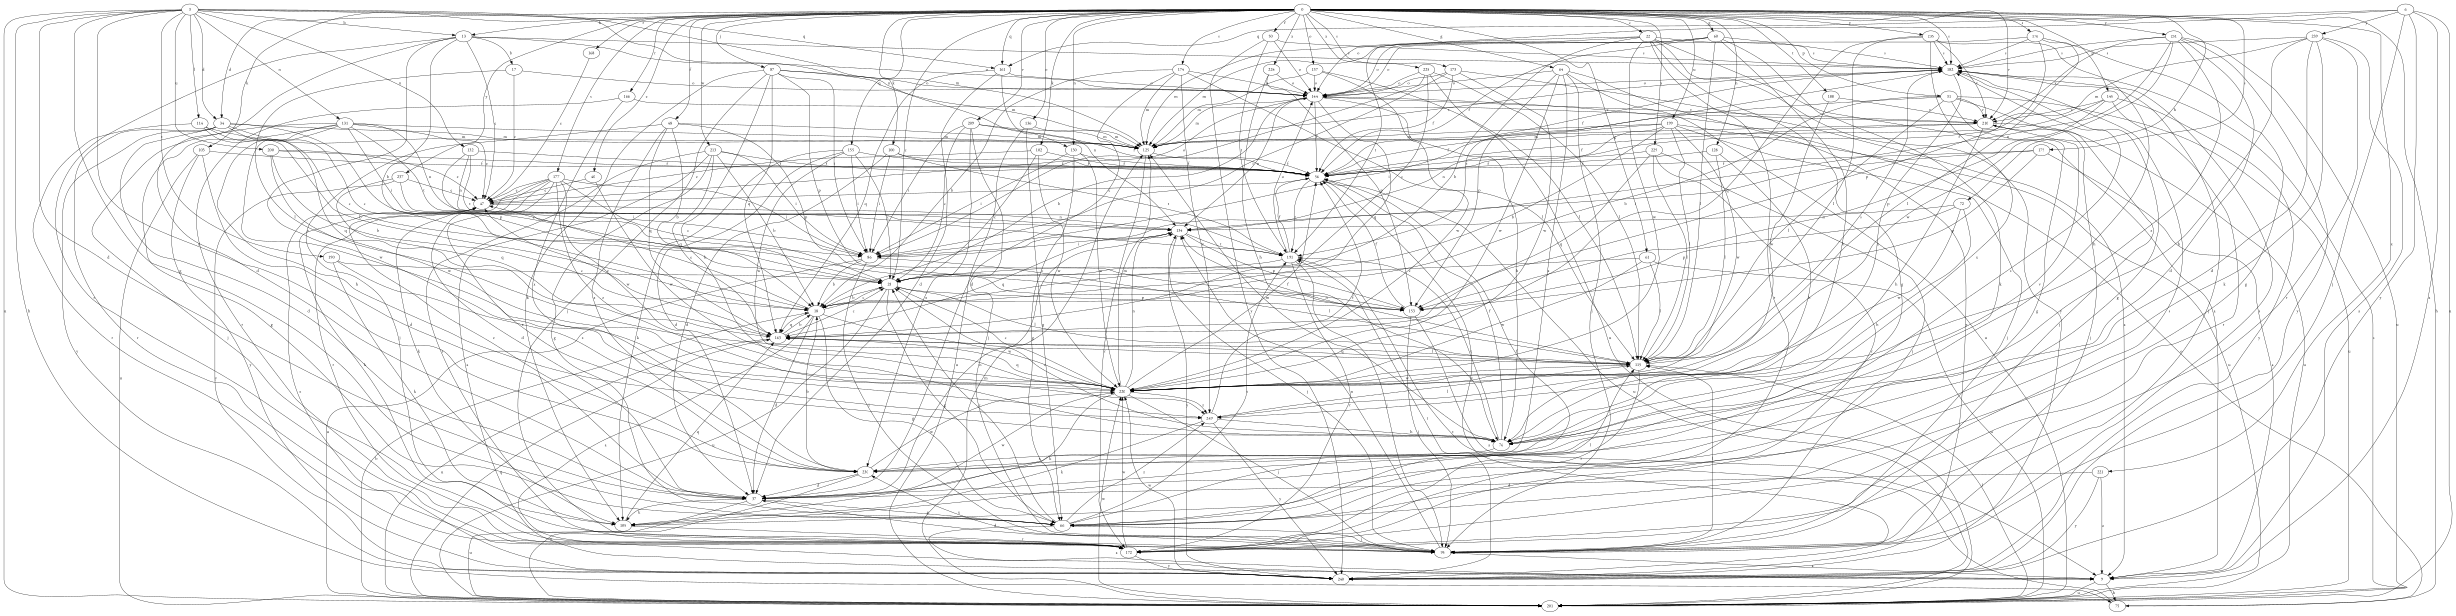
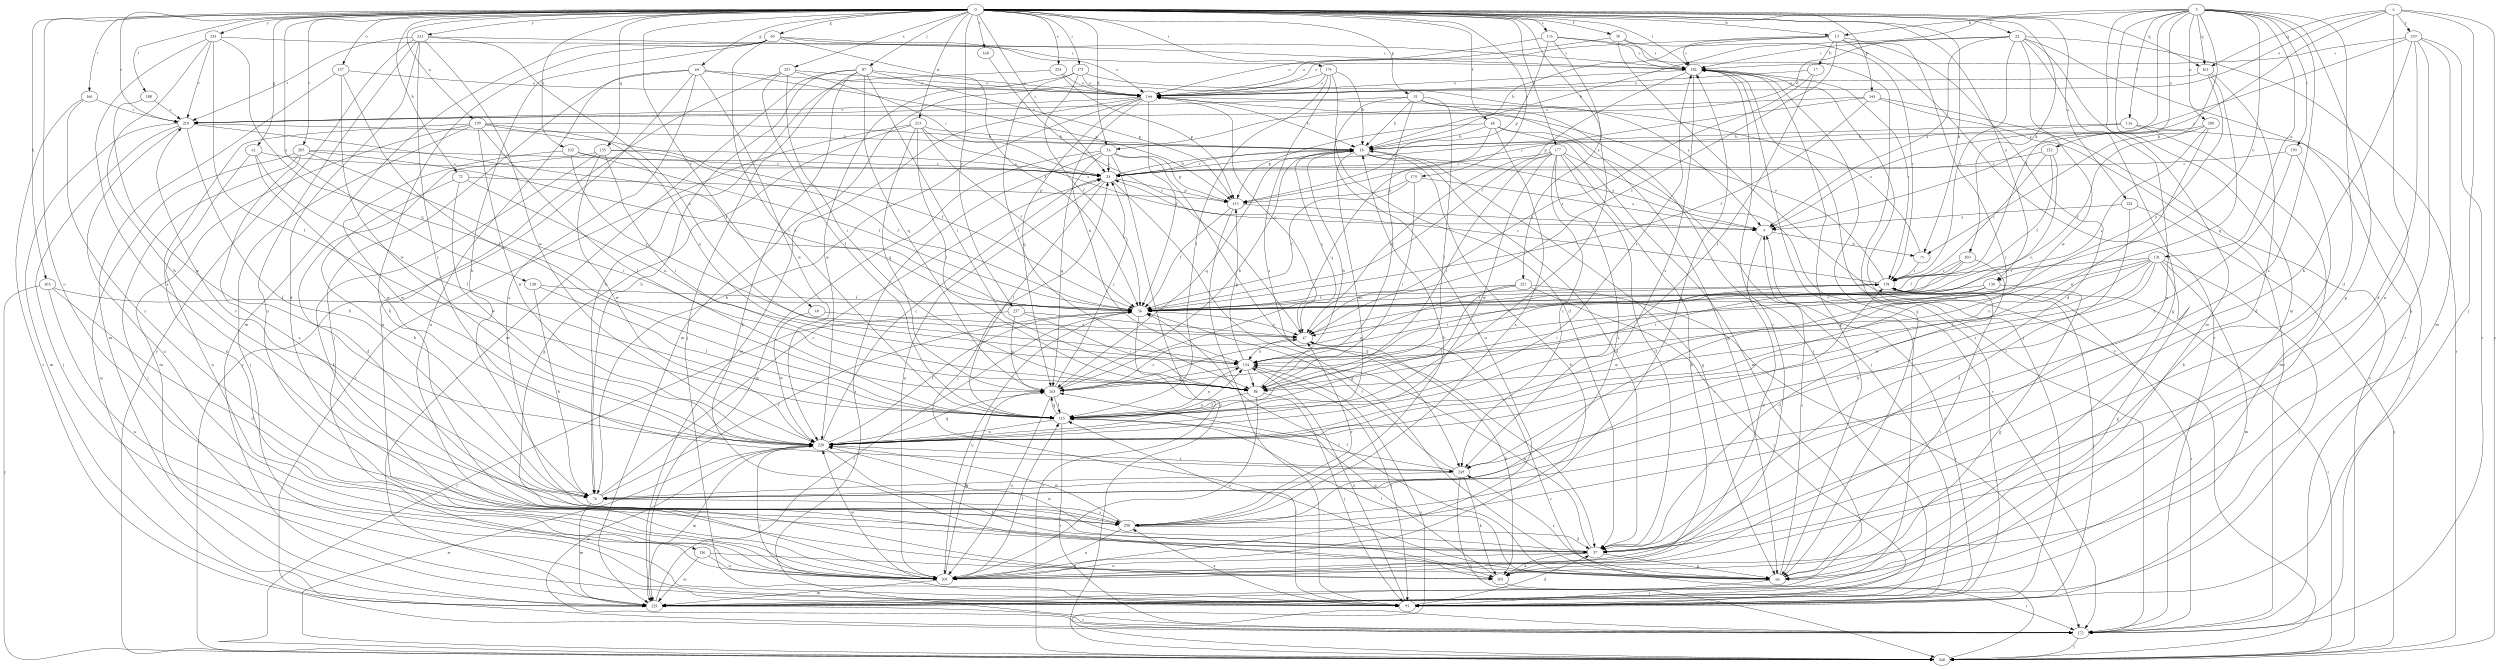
none -> (772, 137)
none -> (1966, 269)
